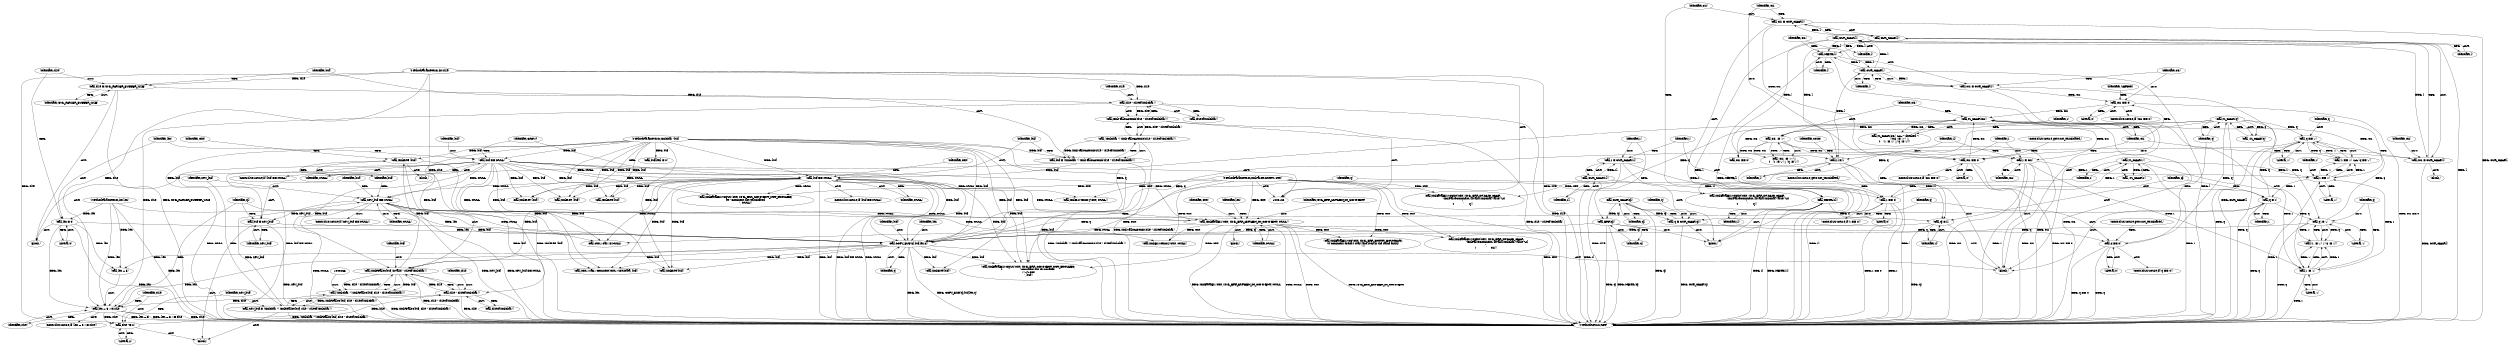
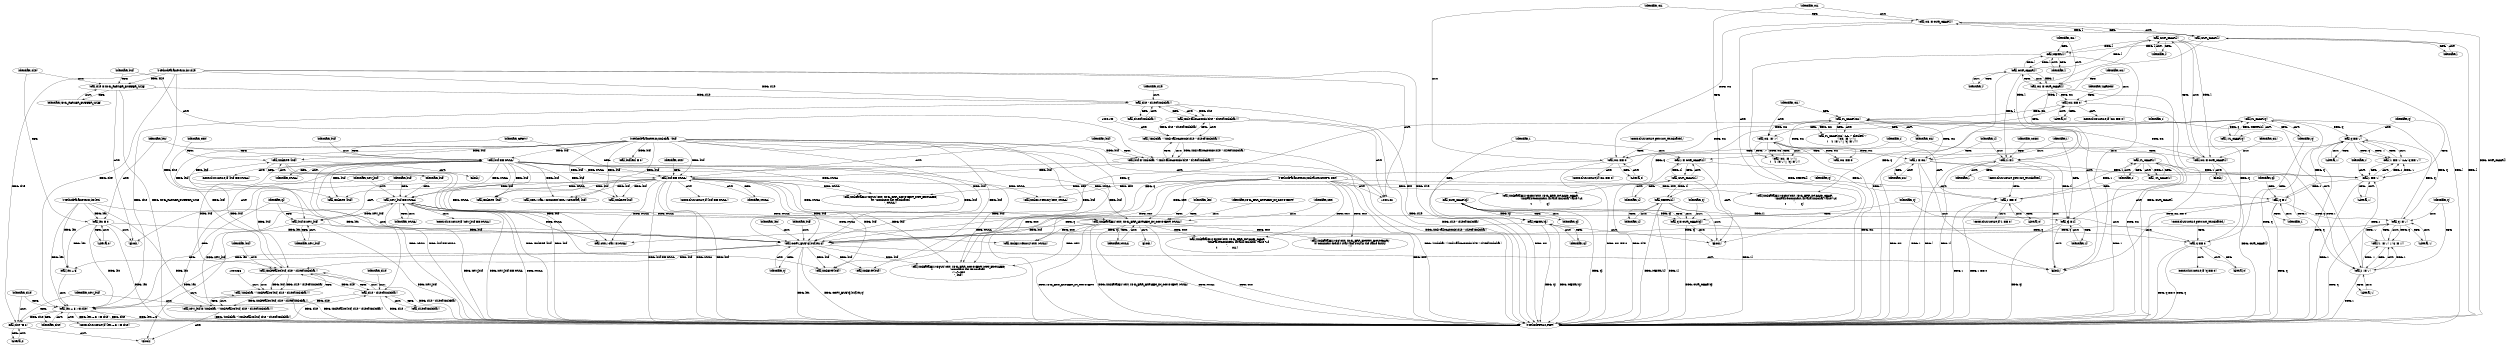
none -> (1107, 119)
(2240, 127) -> (2253, 127)
(1606, 222) -> (1538, 222)
(754, 257) -> none
(396, 271) -> (289, 271)
